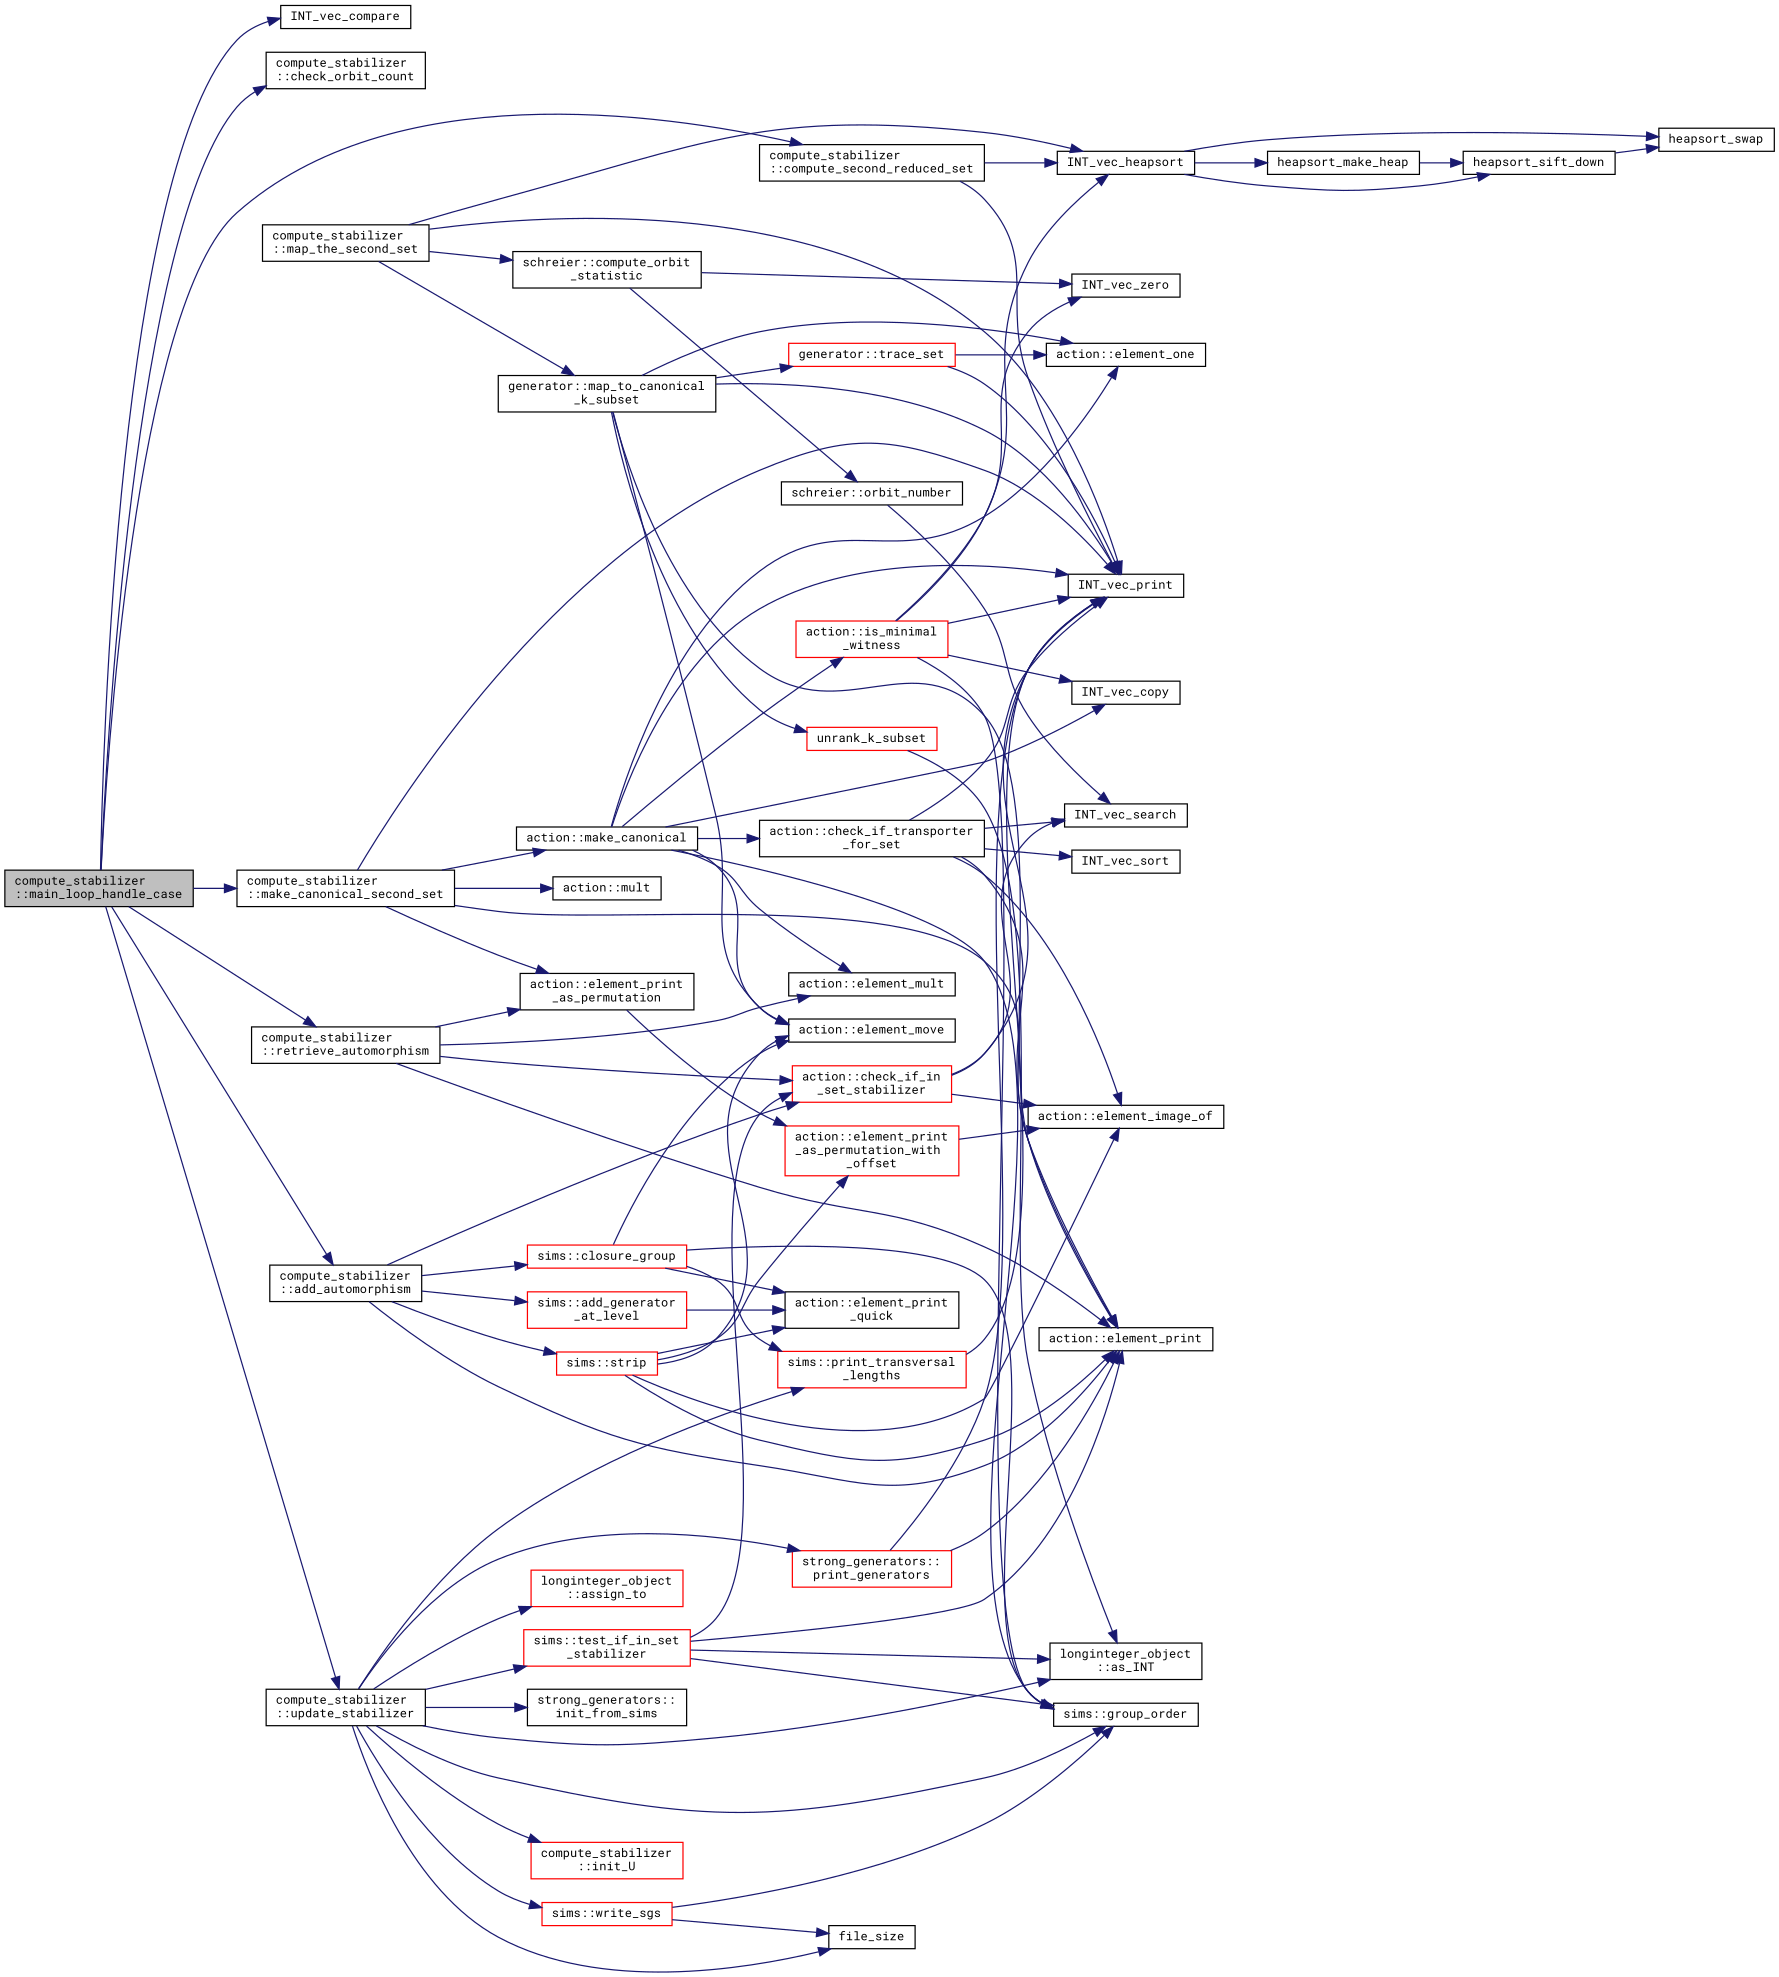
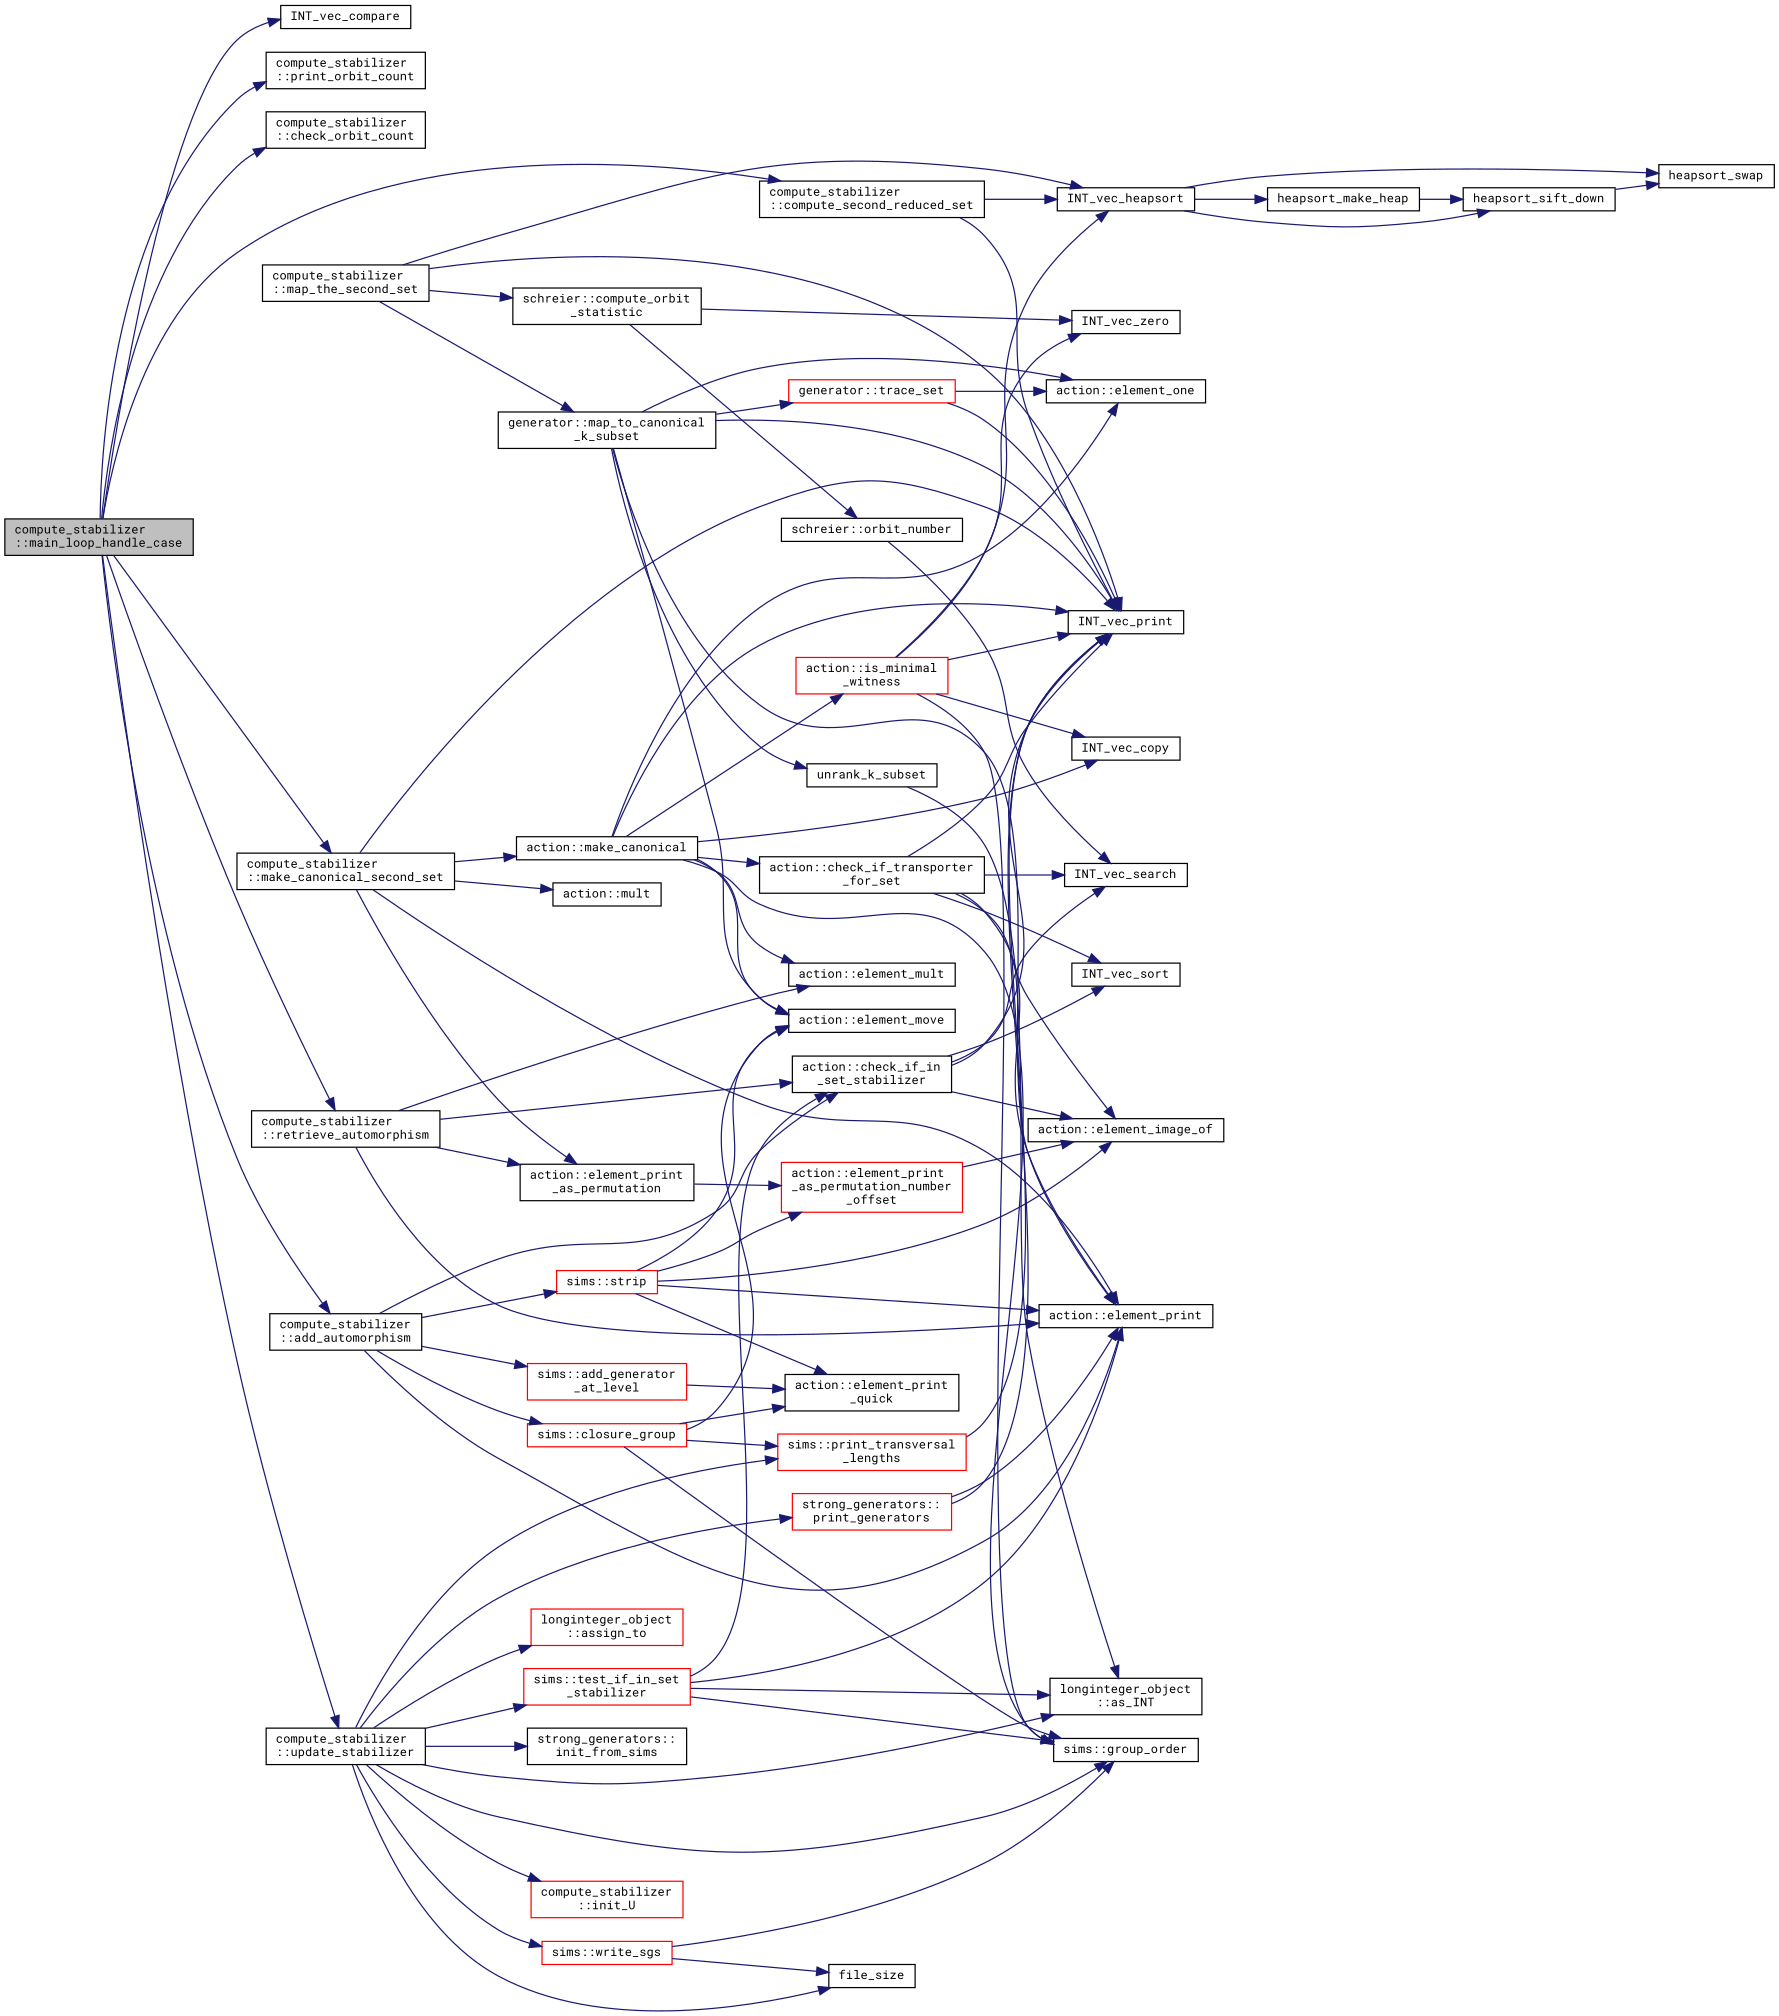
none -> (346, 70)
(872, 739) -> (872, 775)
none -> (1030, 1025)
(872, 1084) -> (872, 1074)
(872, 1151) -> (872, 1187)
